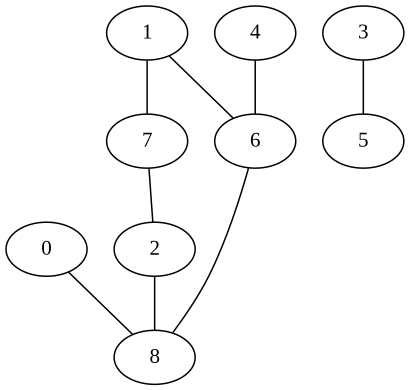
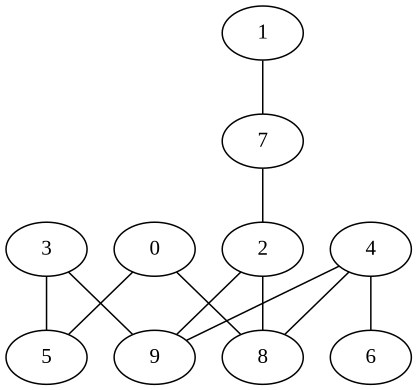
(201, 87) -> none
(219, 254) -> (317, 303)
none -> (107, 297)
none -> (155, 357)
